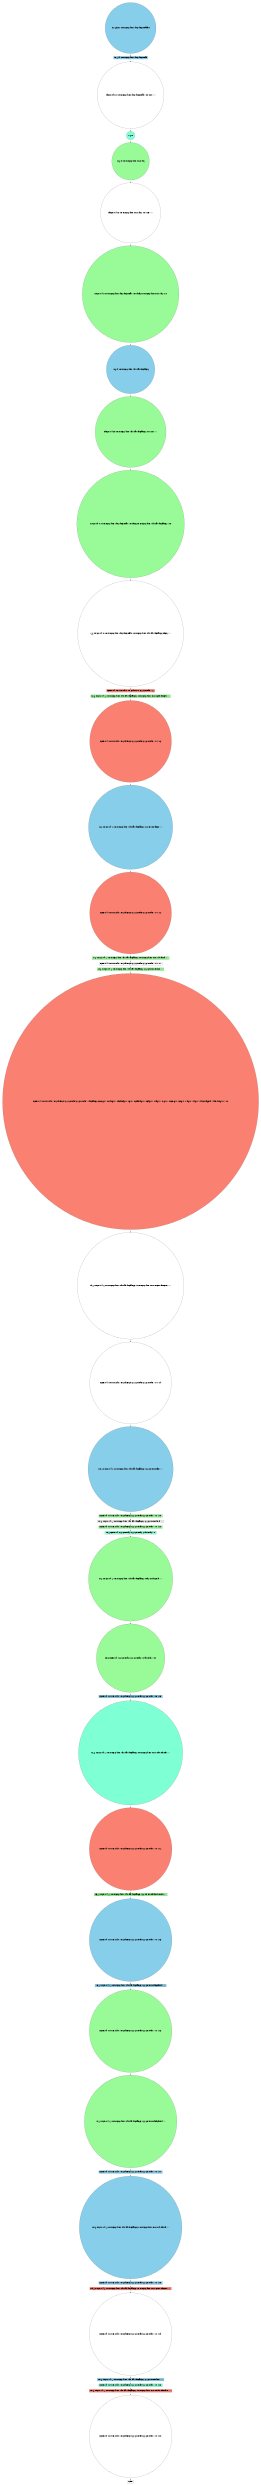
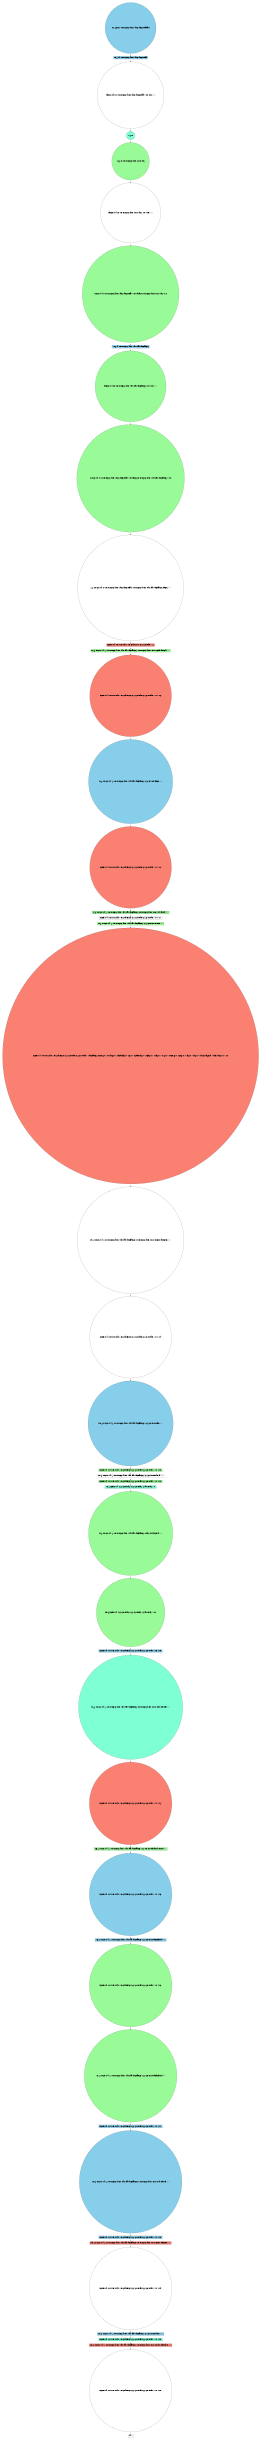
(131, 370) -> (131, 347)
(131, 2482) -> (131, 2436)
